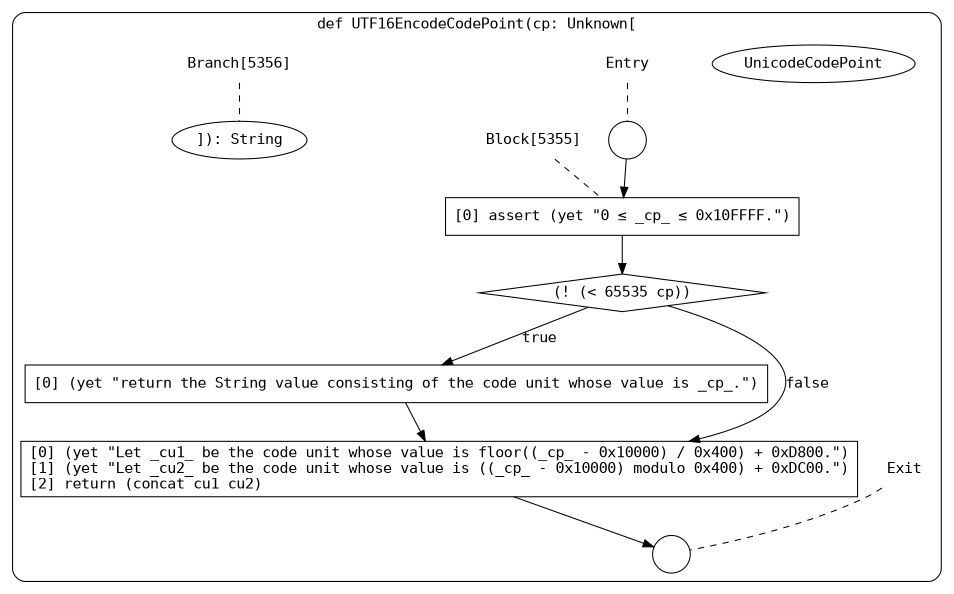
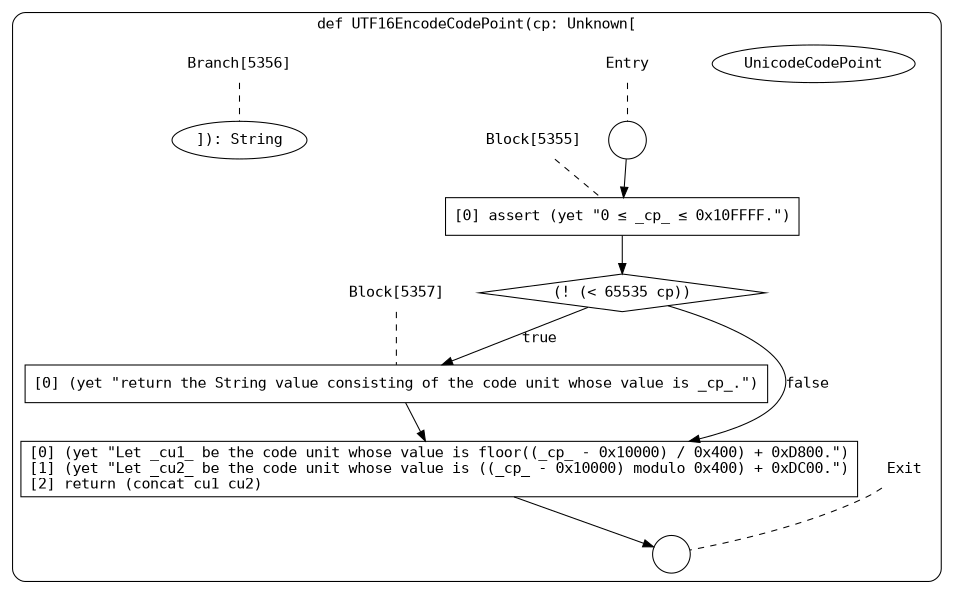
none -> (396, 293)
